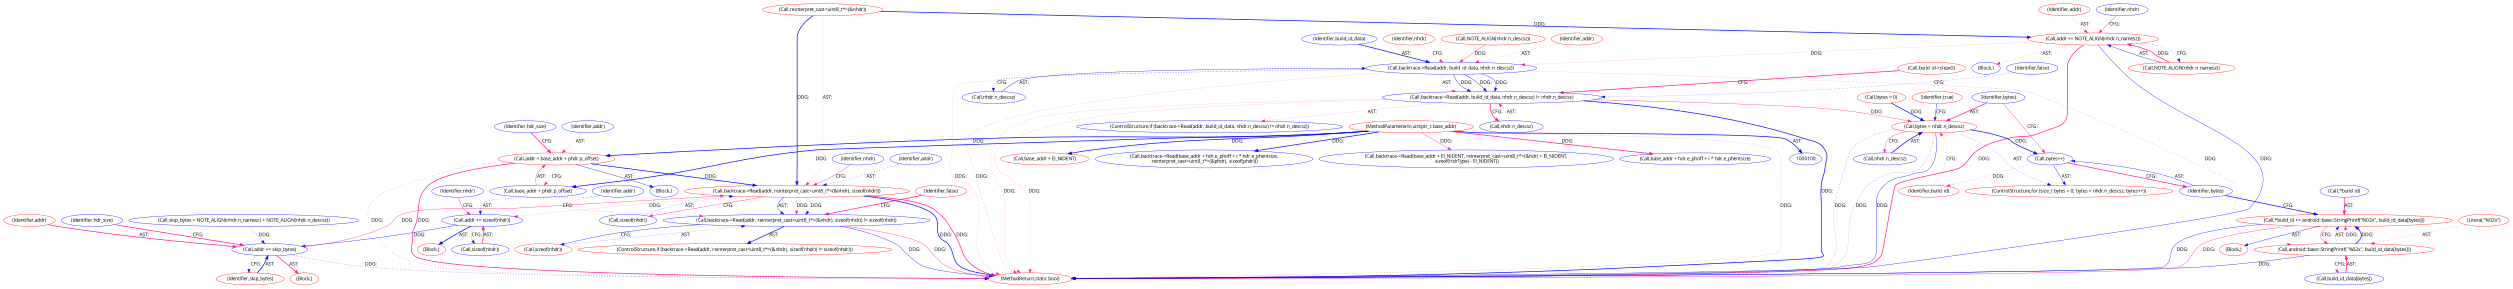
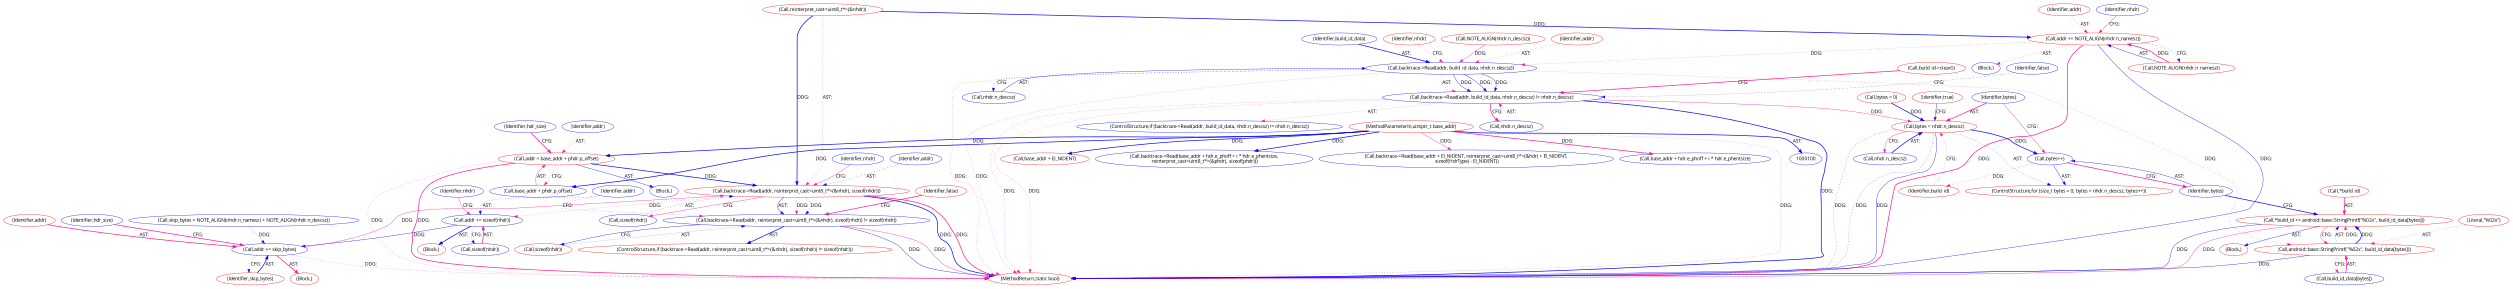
(2344, 191) -> (2344, 191)
(464, 272) -> (464, 272)
